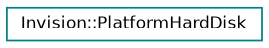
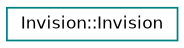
(134, 24) -> (92, 24)
